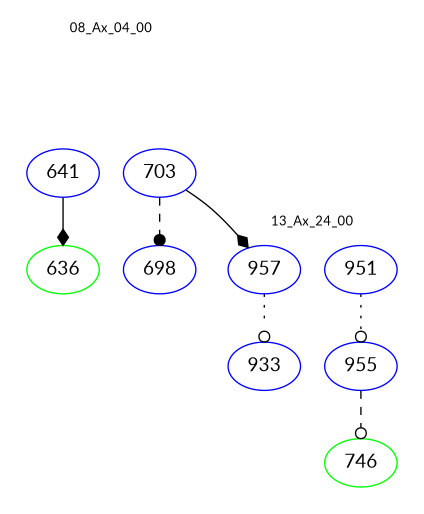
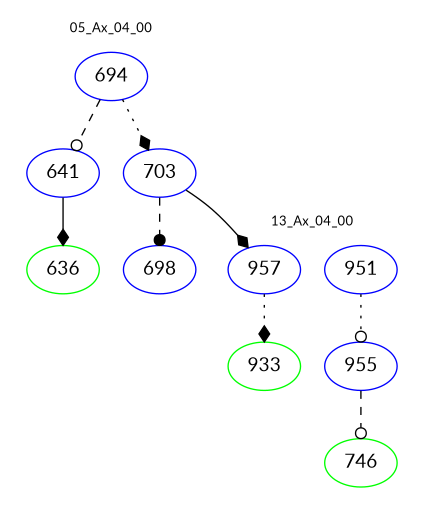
(111, 29) -> (111, 29)
none -> (111, 76)
(313, 222) -> (313, 222)
(264, 310) -> (264, 310)
(264, 366) -> (264, 366)
